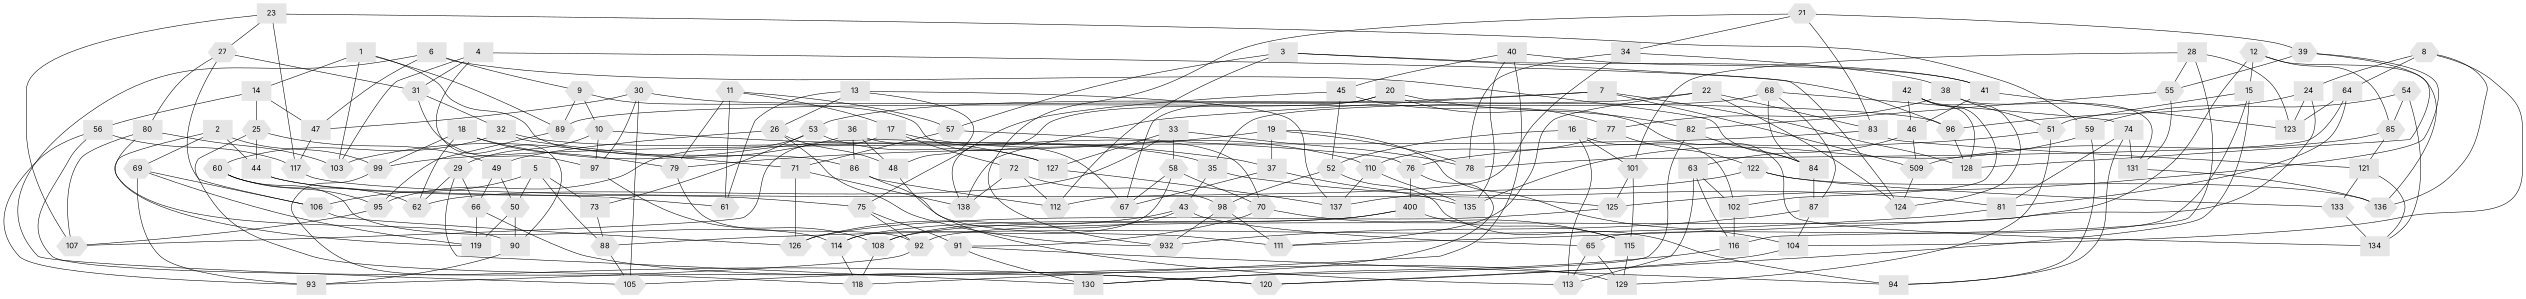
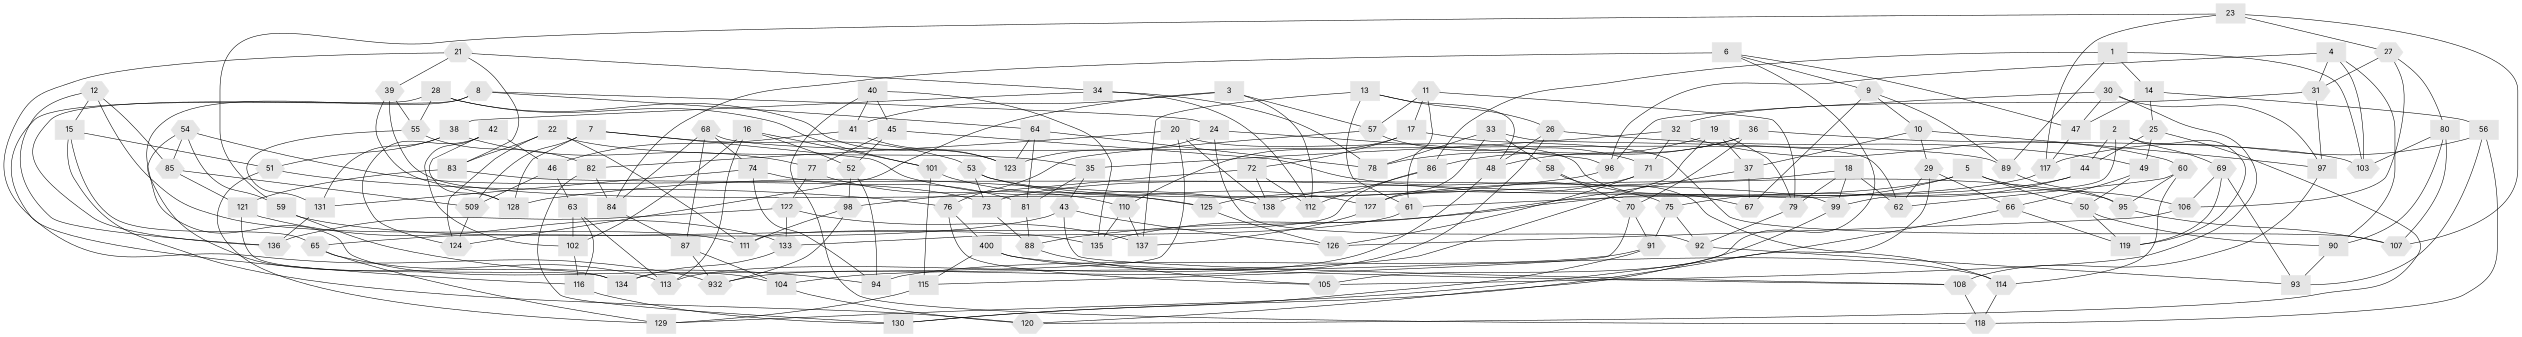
none -> (544, 184)
(1153, 185) -> none
none -> (1161, 234)
